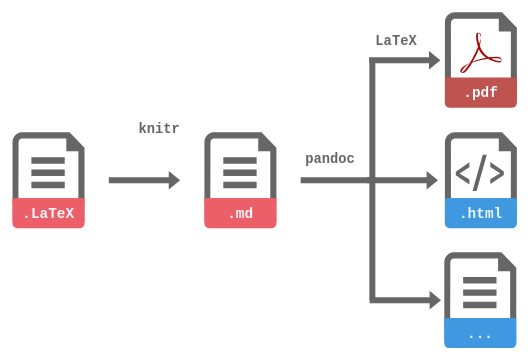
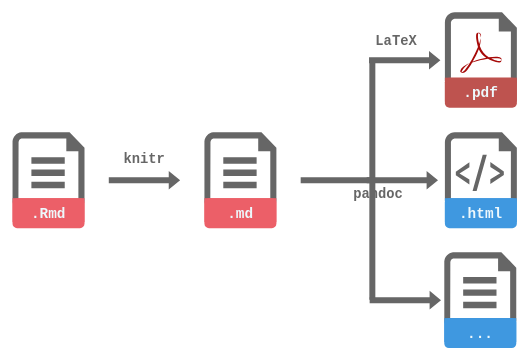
(159, 129) -> (144, 159)
(330, 159) -> (378, 195)
(48, 215) -> (48, 215)
